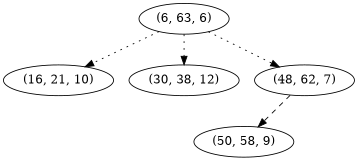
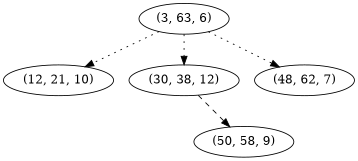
(184, 19) -> (184, 19)
(59, 80) -> (59, 80)
(277, 108) -> (211, 108)
